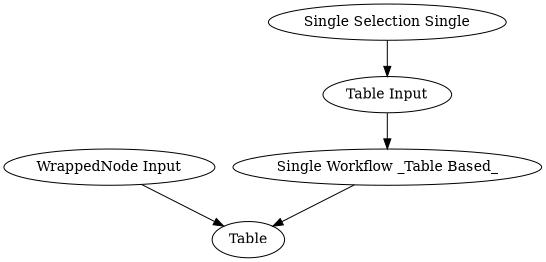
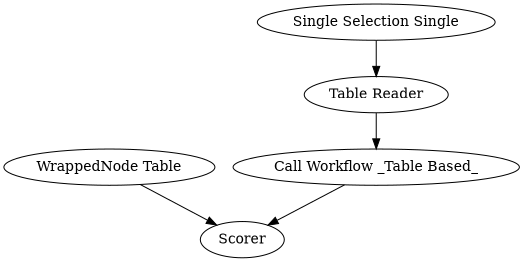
(387, 95) -> (376, 95)
(109, 167) -> (109, 167)
(387, 167) -> (376, 167)
(248, 240) -> (242, 240)
